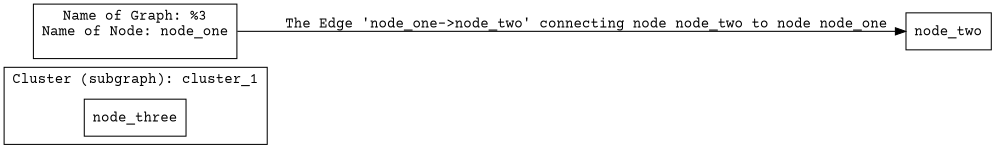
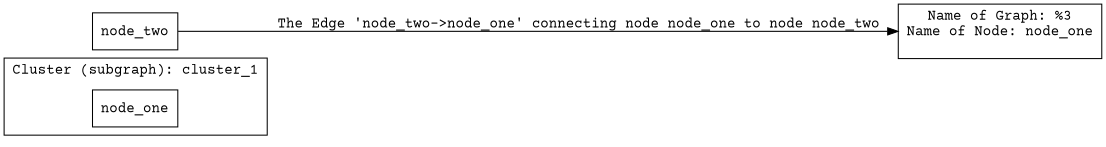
(566, 31) -> (533, 31)
(135, 118) -> (135, 108)
